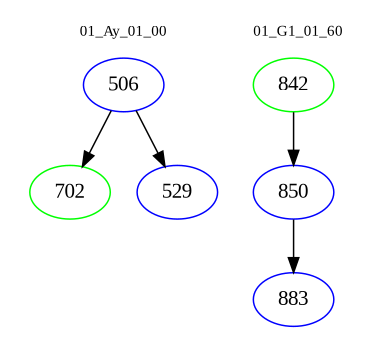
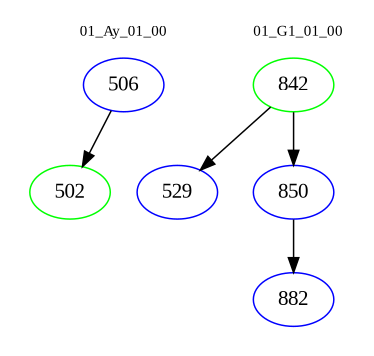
(299, 32) -> (299, 32)
(147, 132) -> (251, 124)
(70, 192) -> (70, 192)
(294, 300) -> (294, 300)
